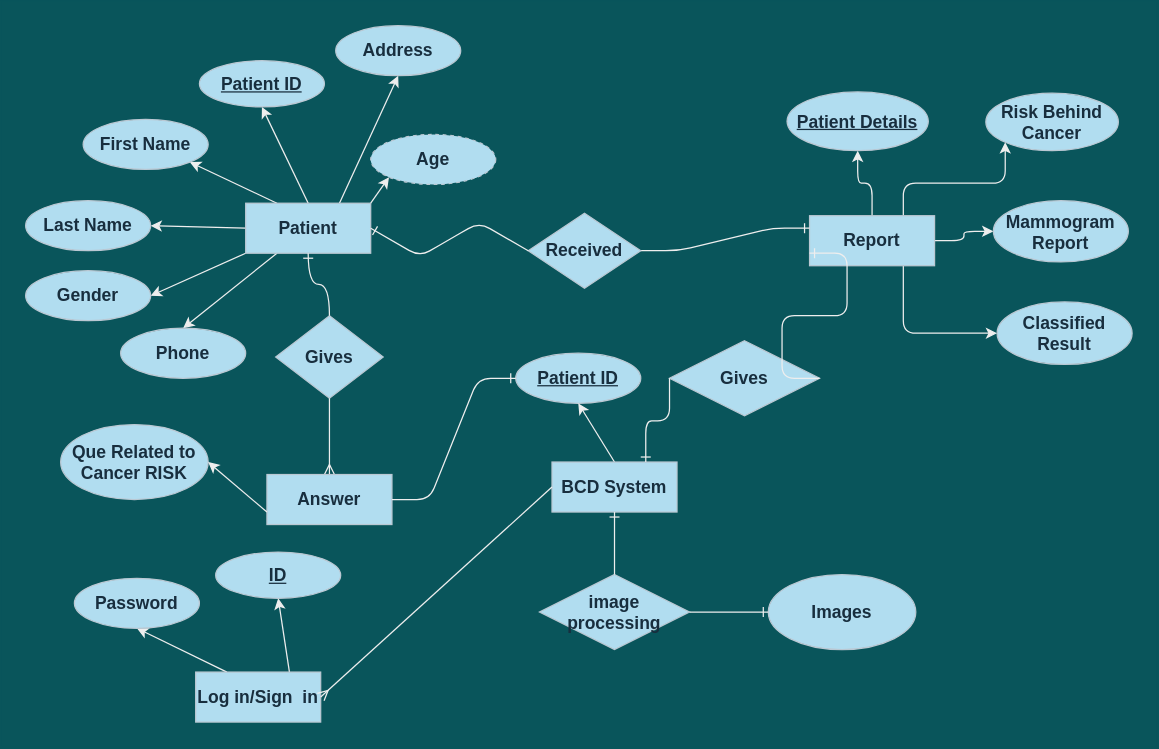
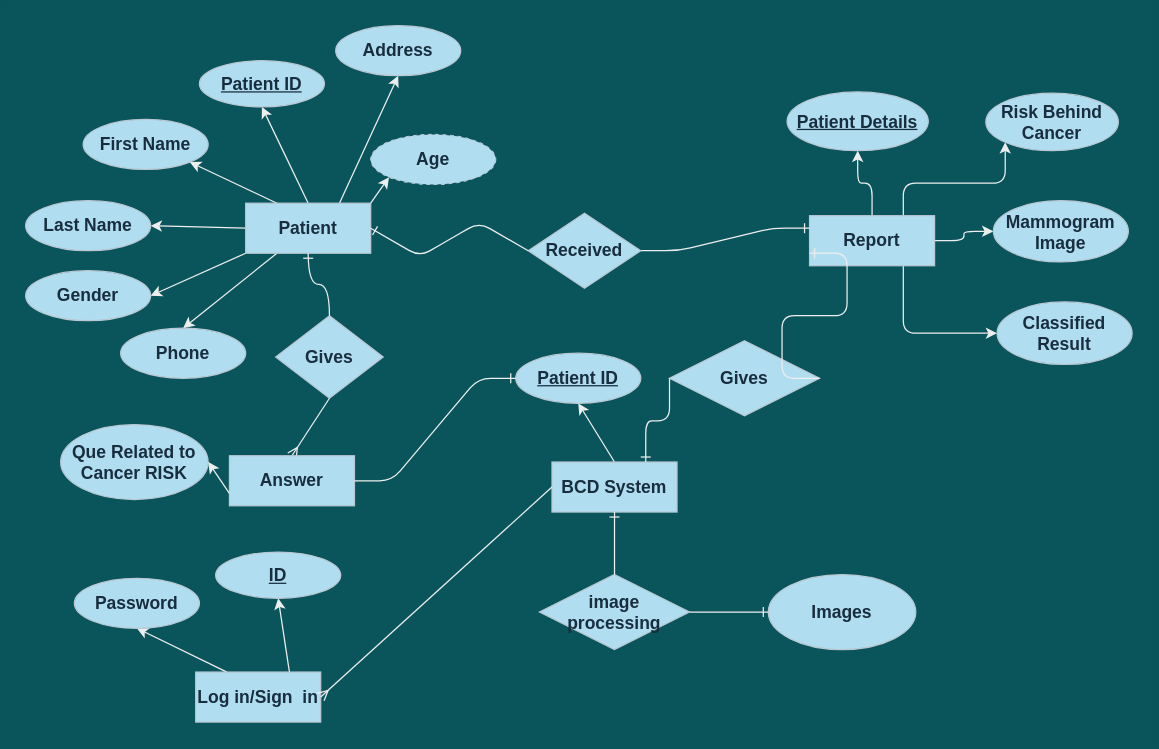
(1061, 232) -> (1061, 232)
(329, 499) -> (292, 481)
